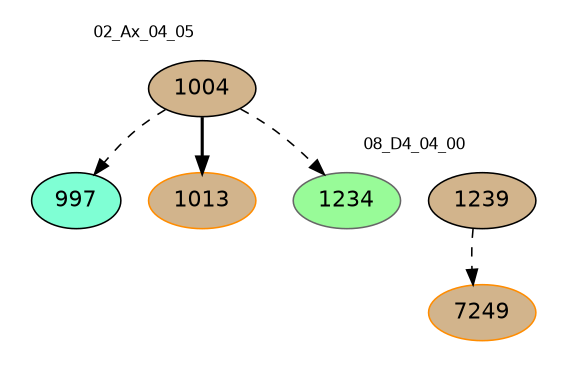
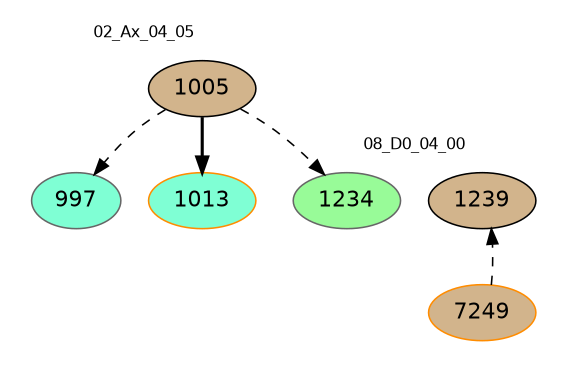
(202, 89) -> (202, 89)
(415, 145) -> (415, 145)
(76, 201) -> (76, 201)
(202, 201) -> (202, 201)
(472, 249) -> (493, 265)
